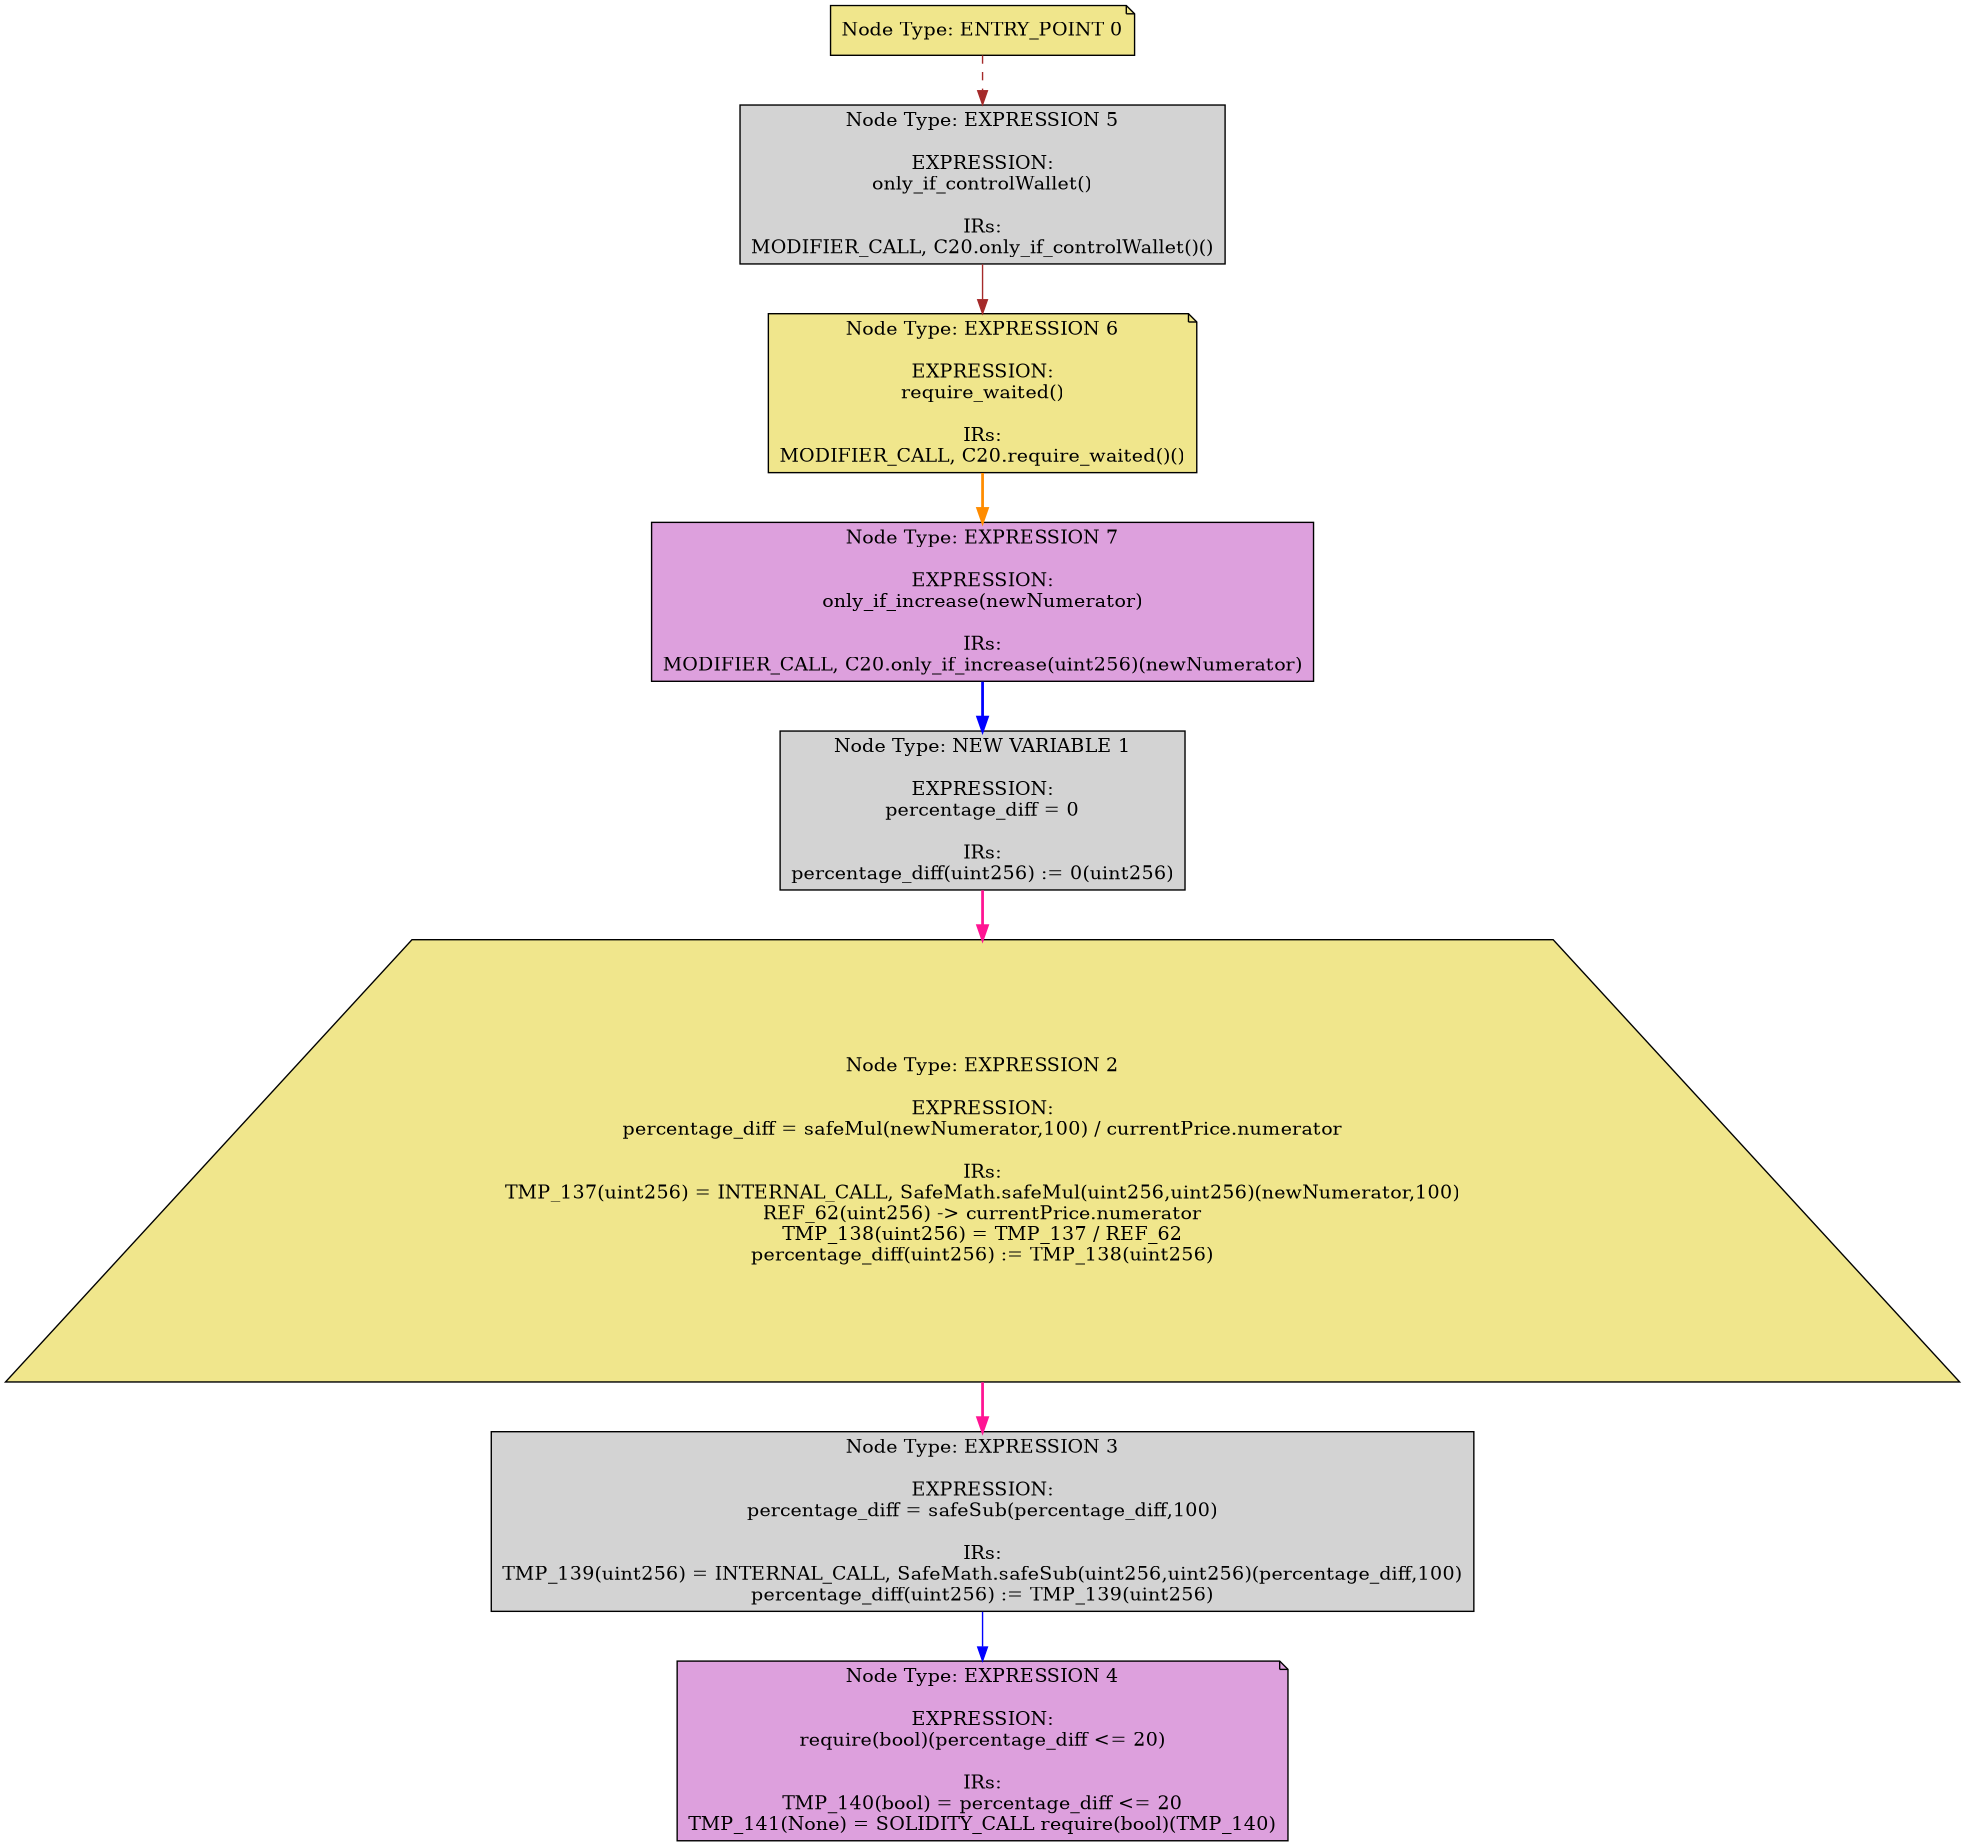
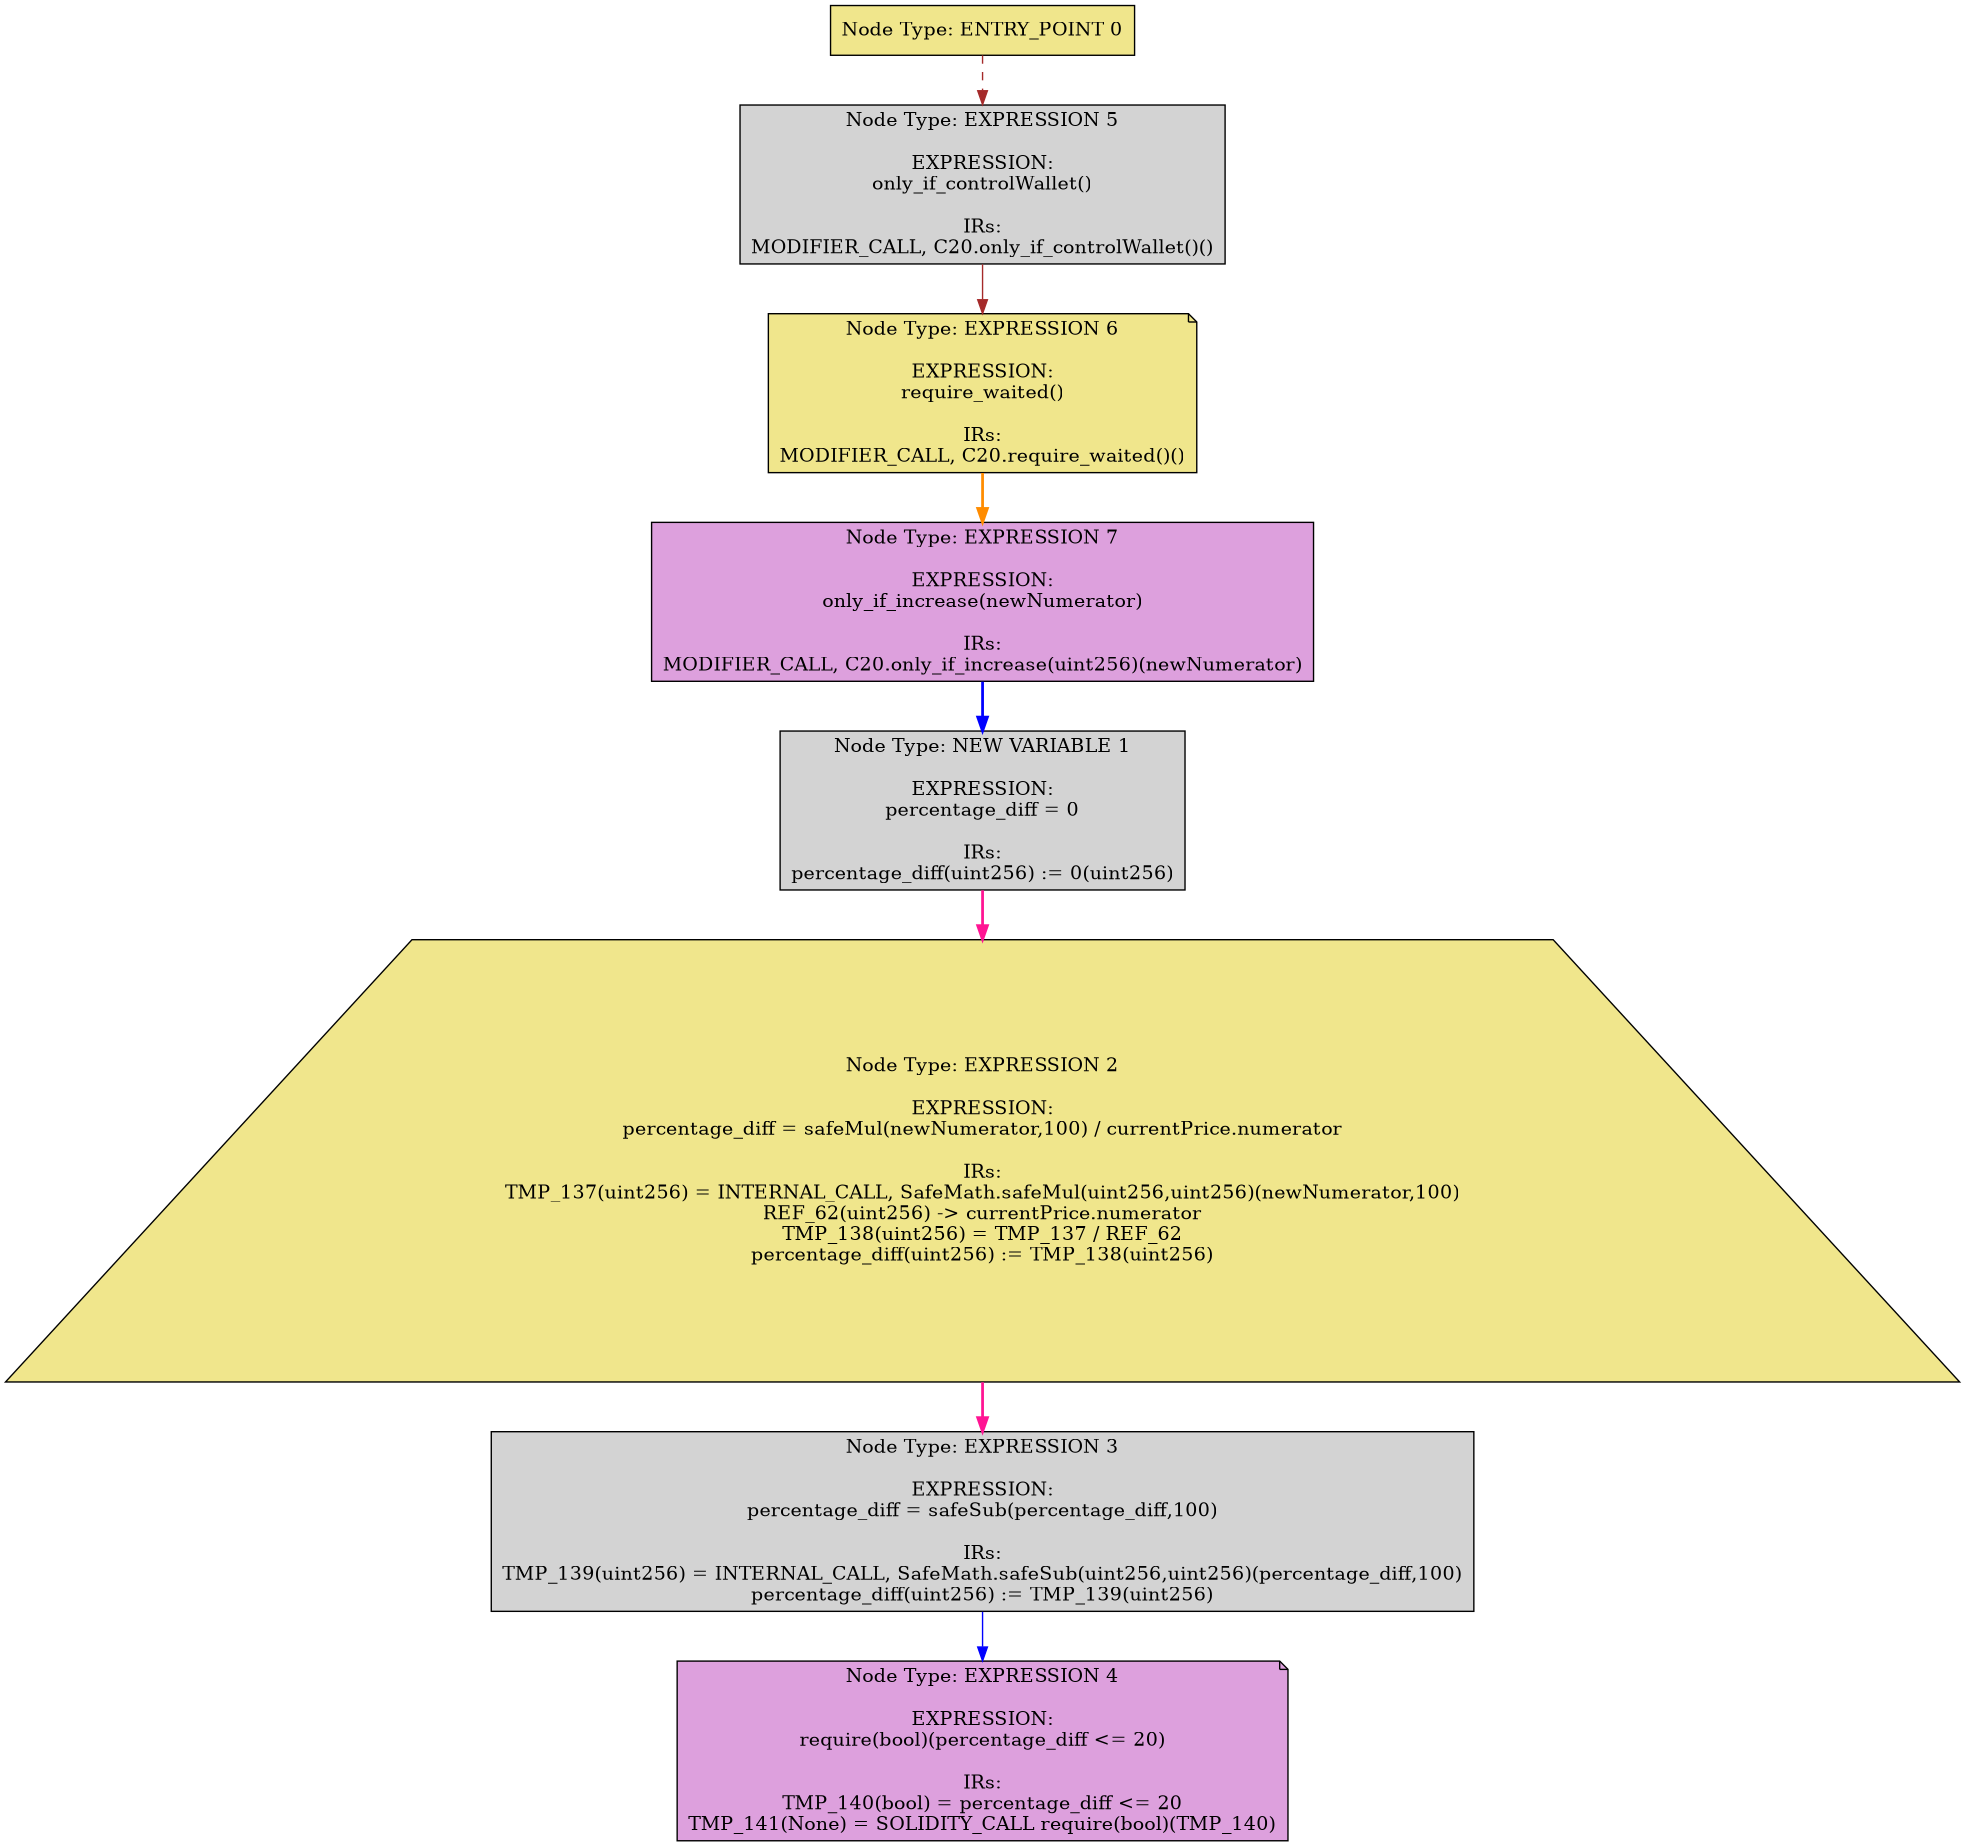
(983, 30) -> (983, 30)
